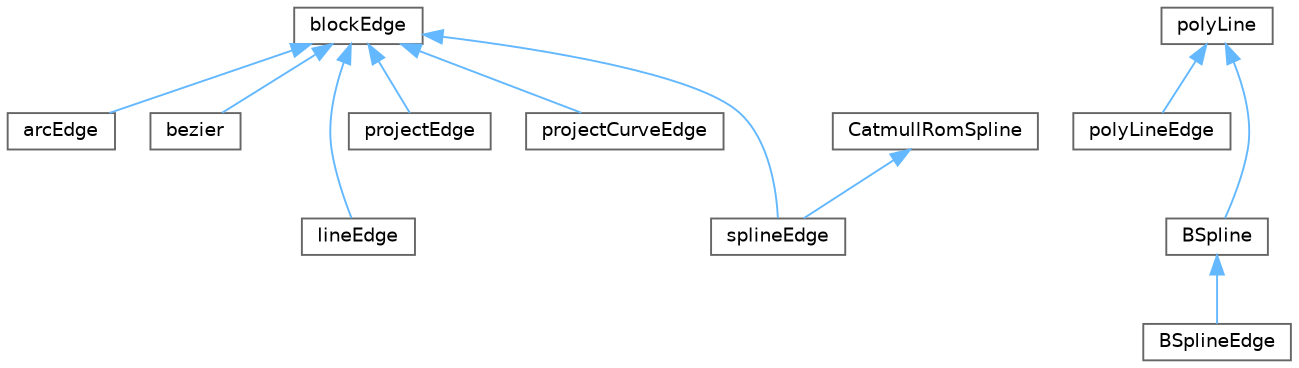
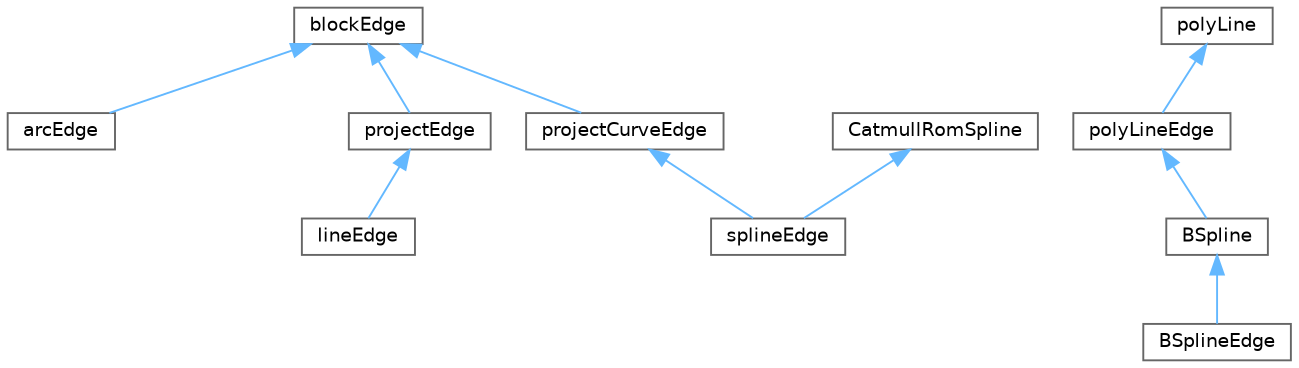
(651, 74) -> (709, 189)
(196, 131) -> none
(331, 141) -> (384, 192)
(1249, 141) -> (1190, 192)
